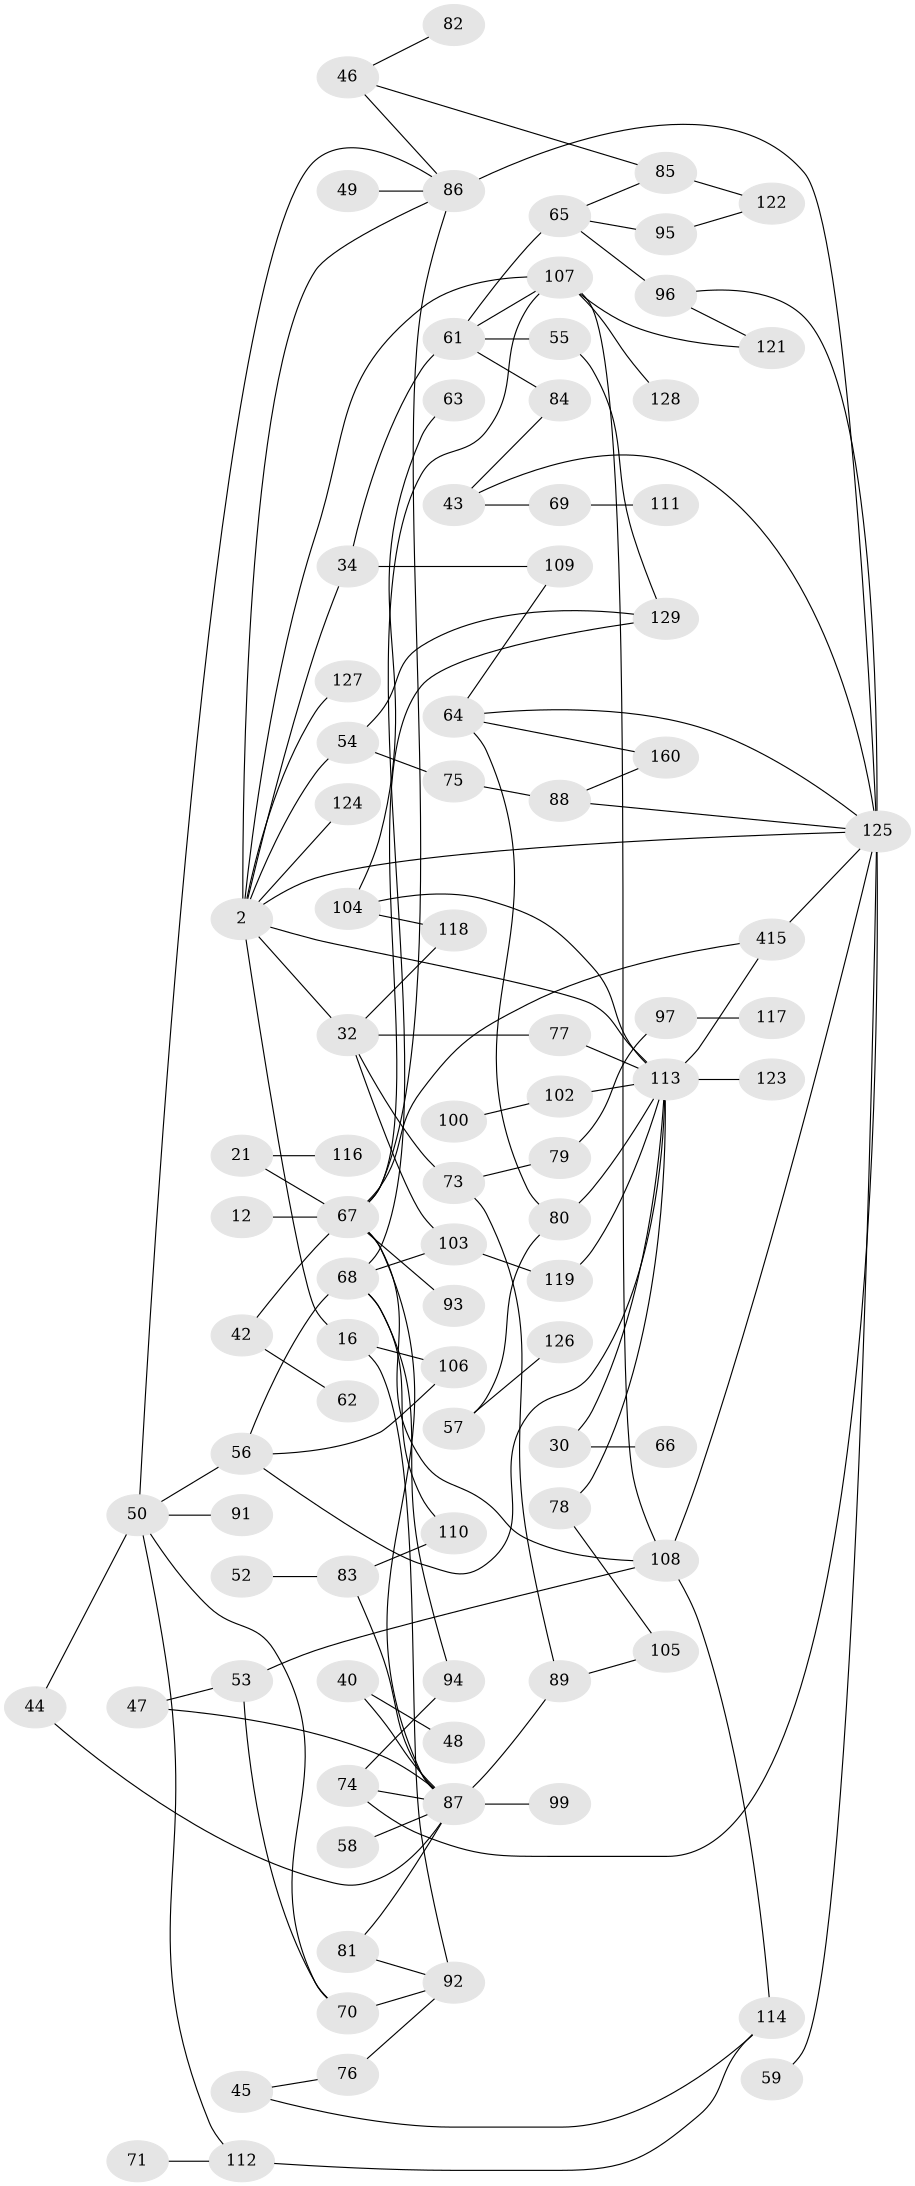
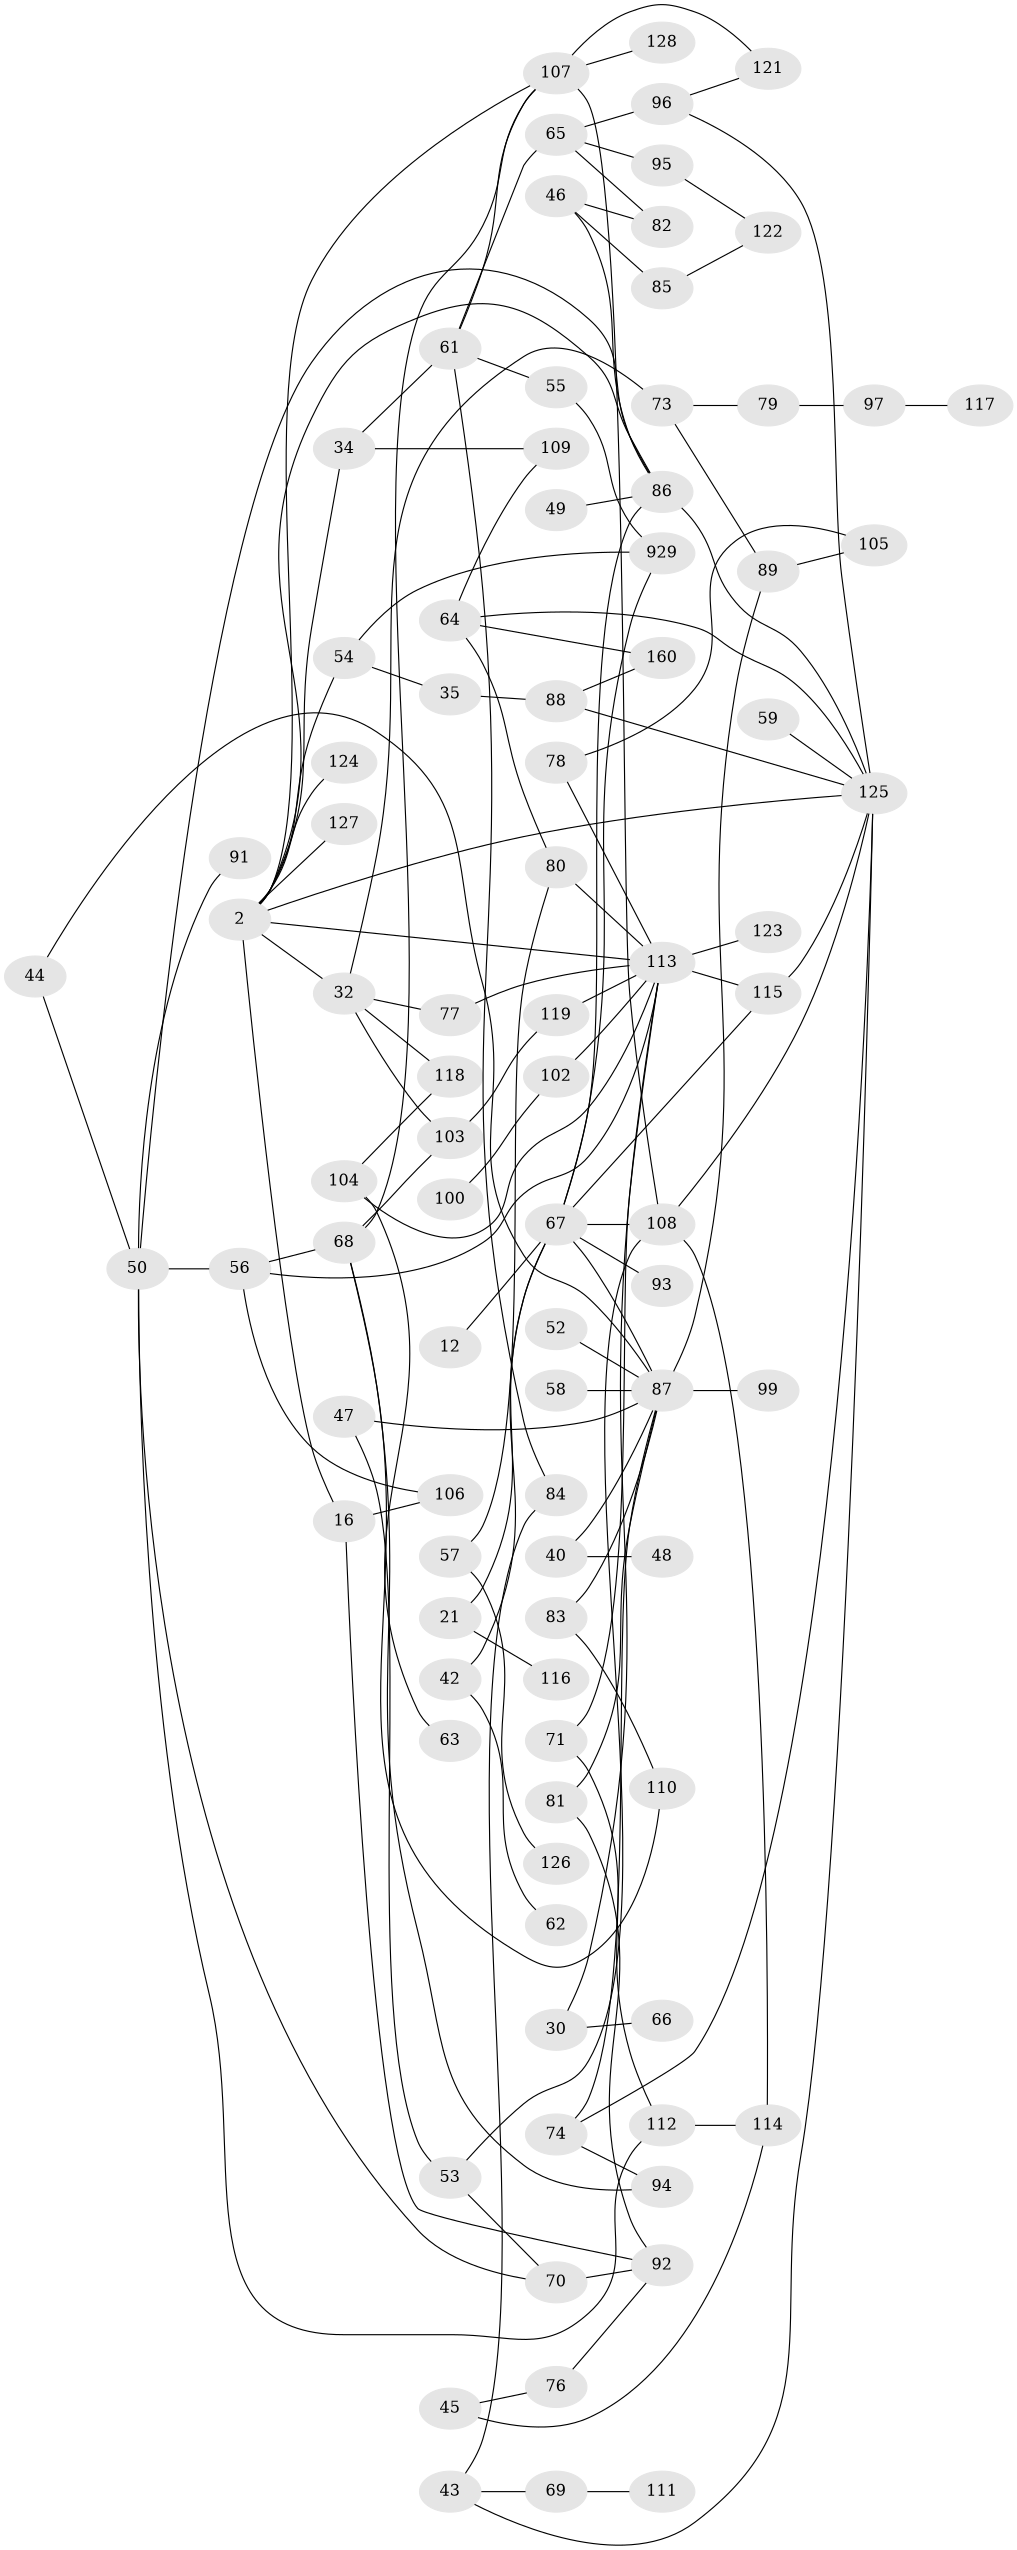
(613, 194) -> (611, 182)
(666, 619) -> (662, 553)
(454, 781) -> (450, 694)
(772, 940) -> (768, 994)
none -> (624, 1357)
(295, 1577) -> (602, 1355)
